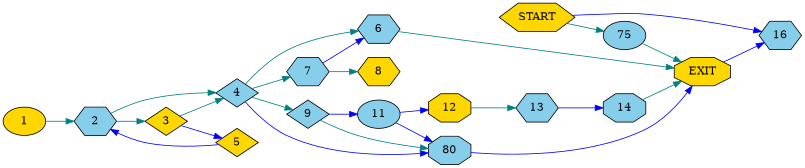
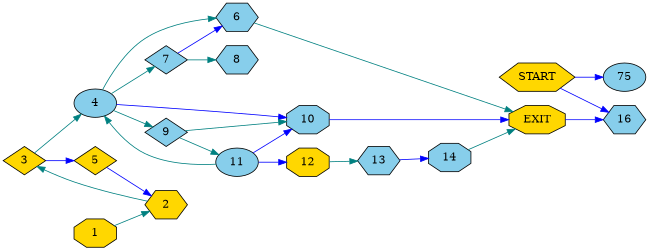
(582, 27) -> (585, 77)
(658, 51) -> none
(308, 72) -> (166, 60)
(379, 72) -> (237, 60)
(237, 93) -> (95, 103)
(158, 97) -> (157, 158)
(339, 114) -> (196, 145)
(24, 121) -> (95, 233)
(95, 121) -> (166, 205)
(450, 150) -> (308, 120)
